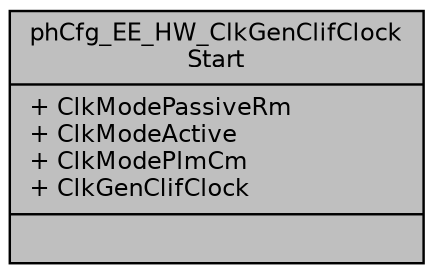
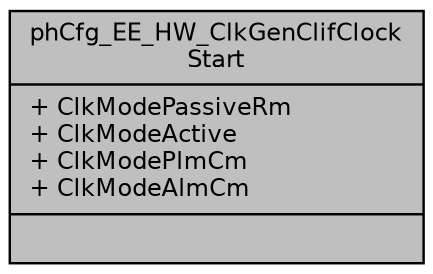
(141, 189) -> (141, 189)
